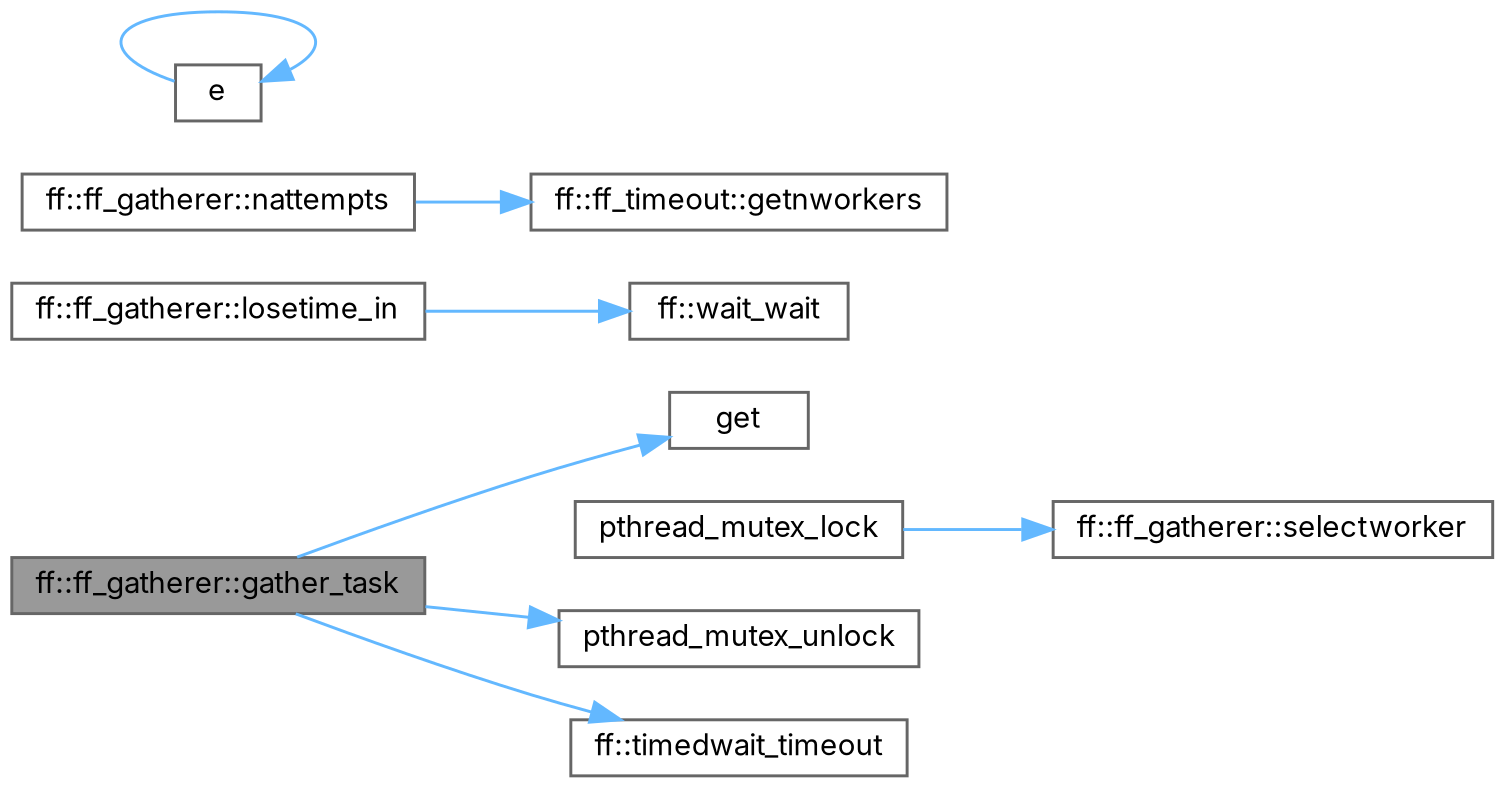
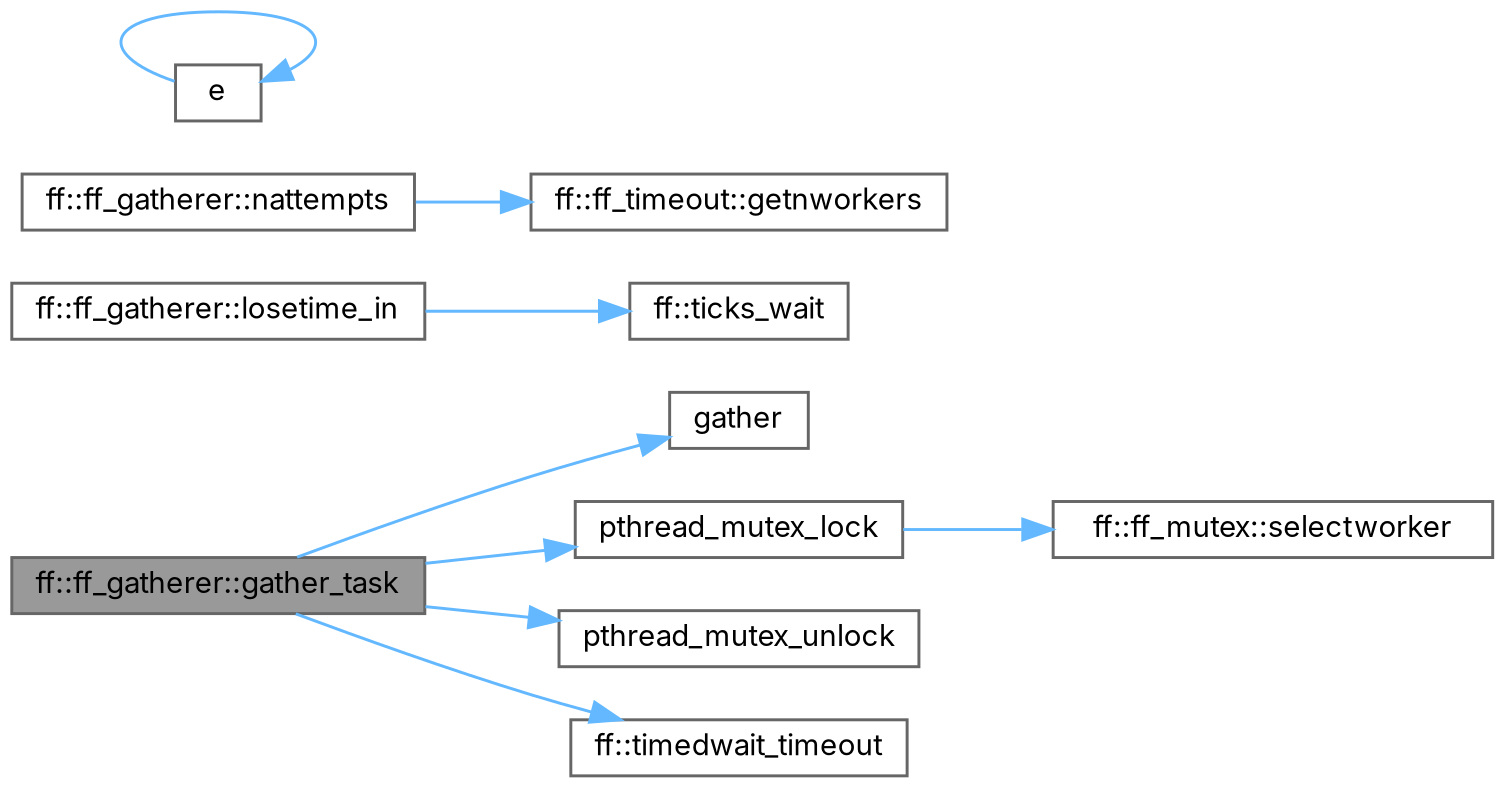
(739, 311) -> (739, 311)
(739, 420) -> (739, 420)
(1273, 530) -> (1273, 530)
none -> (485, 557)
